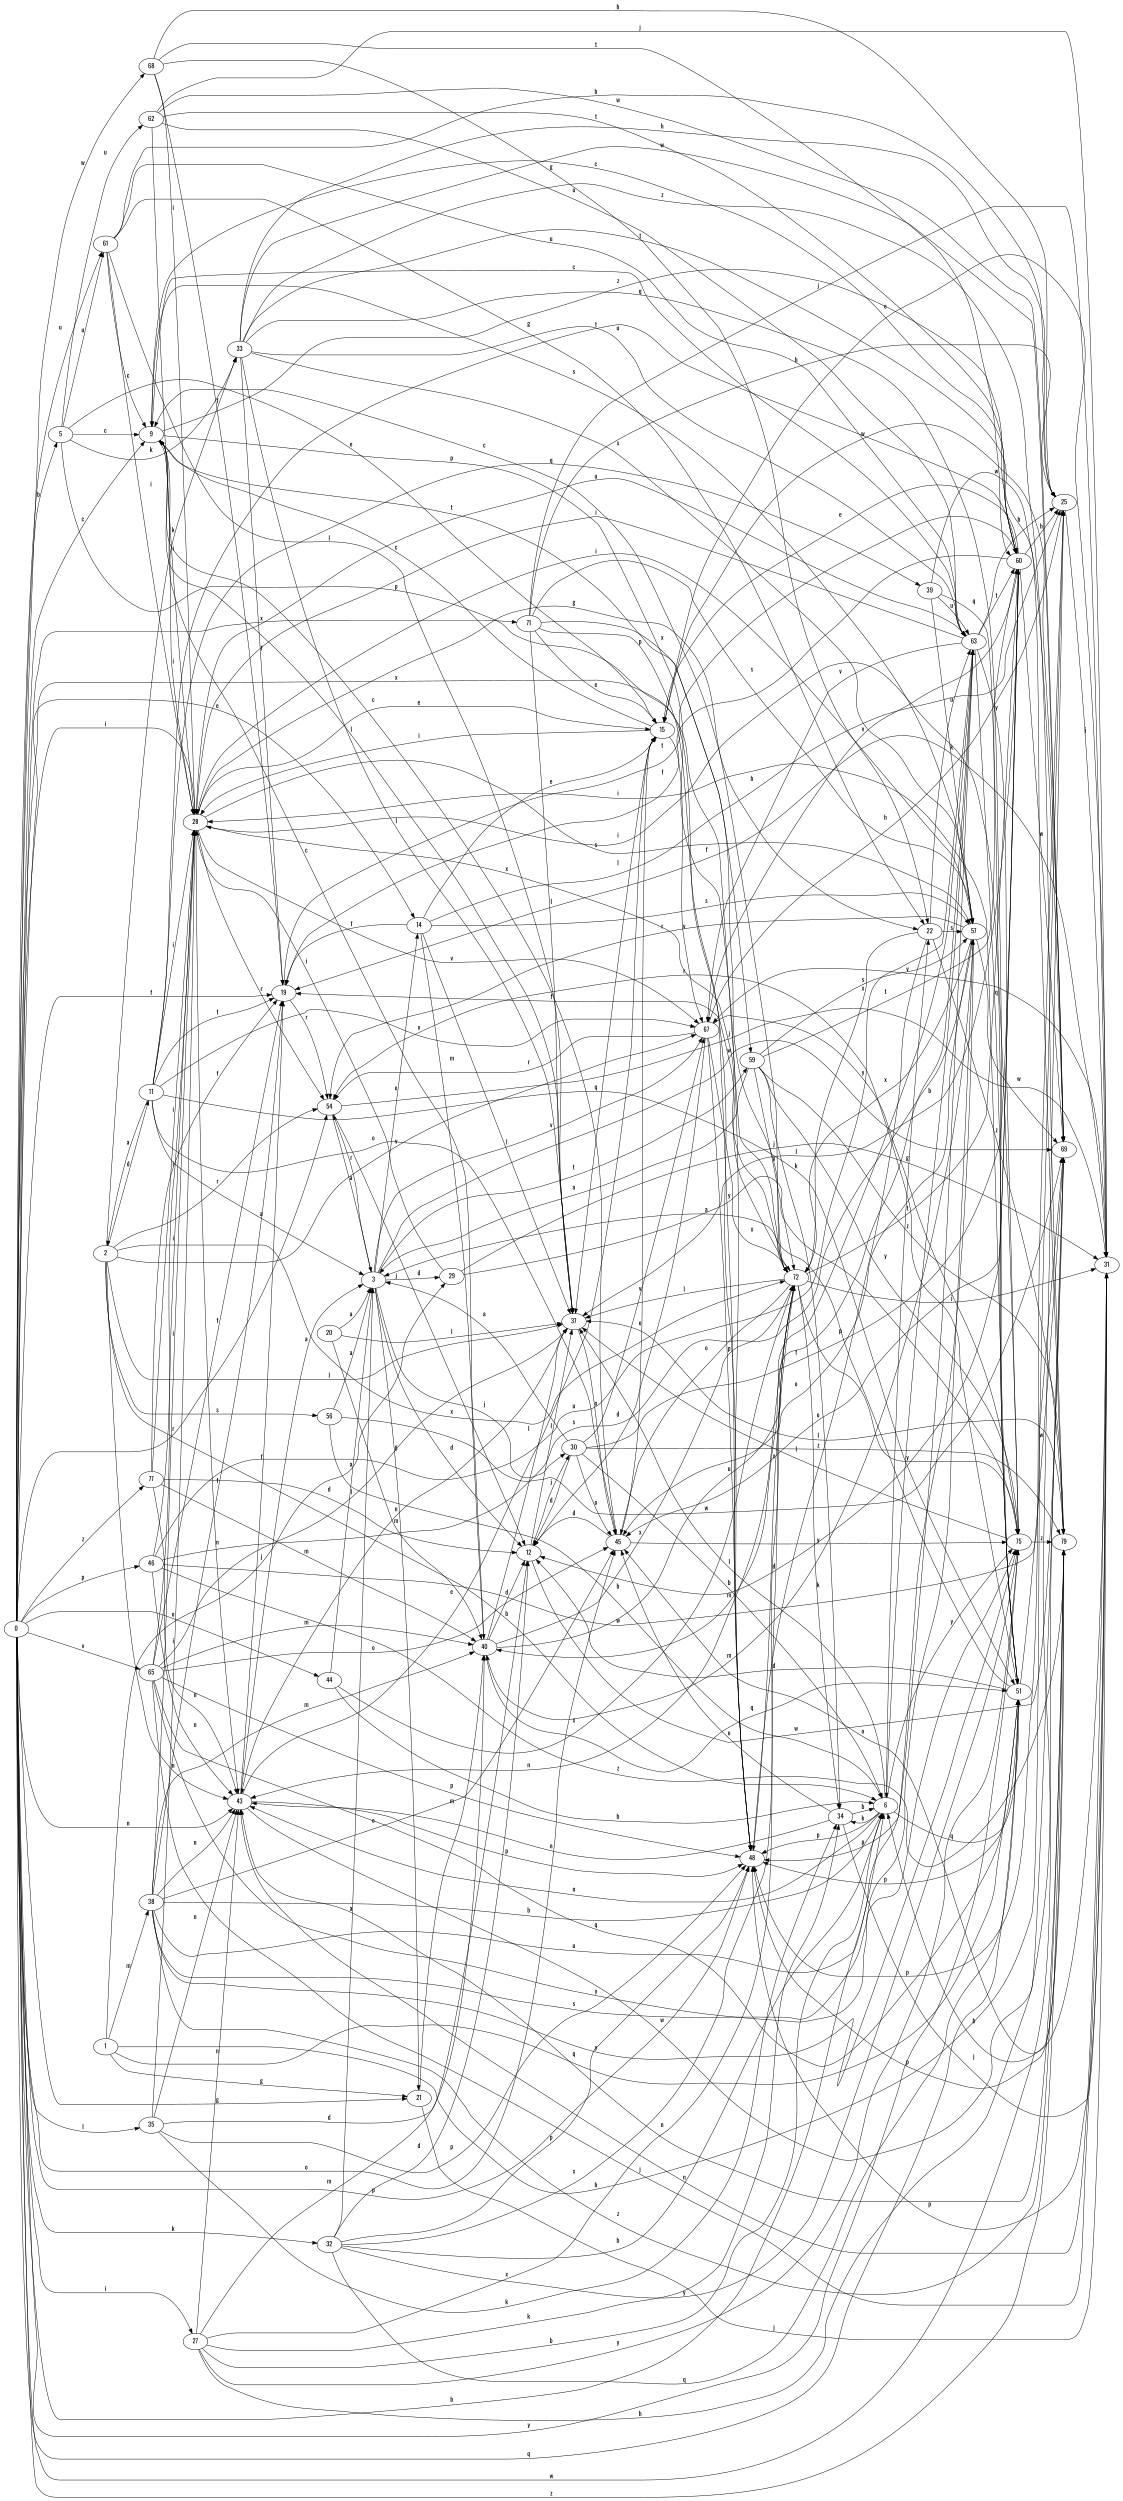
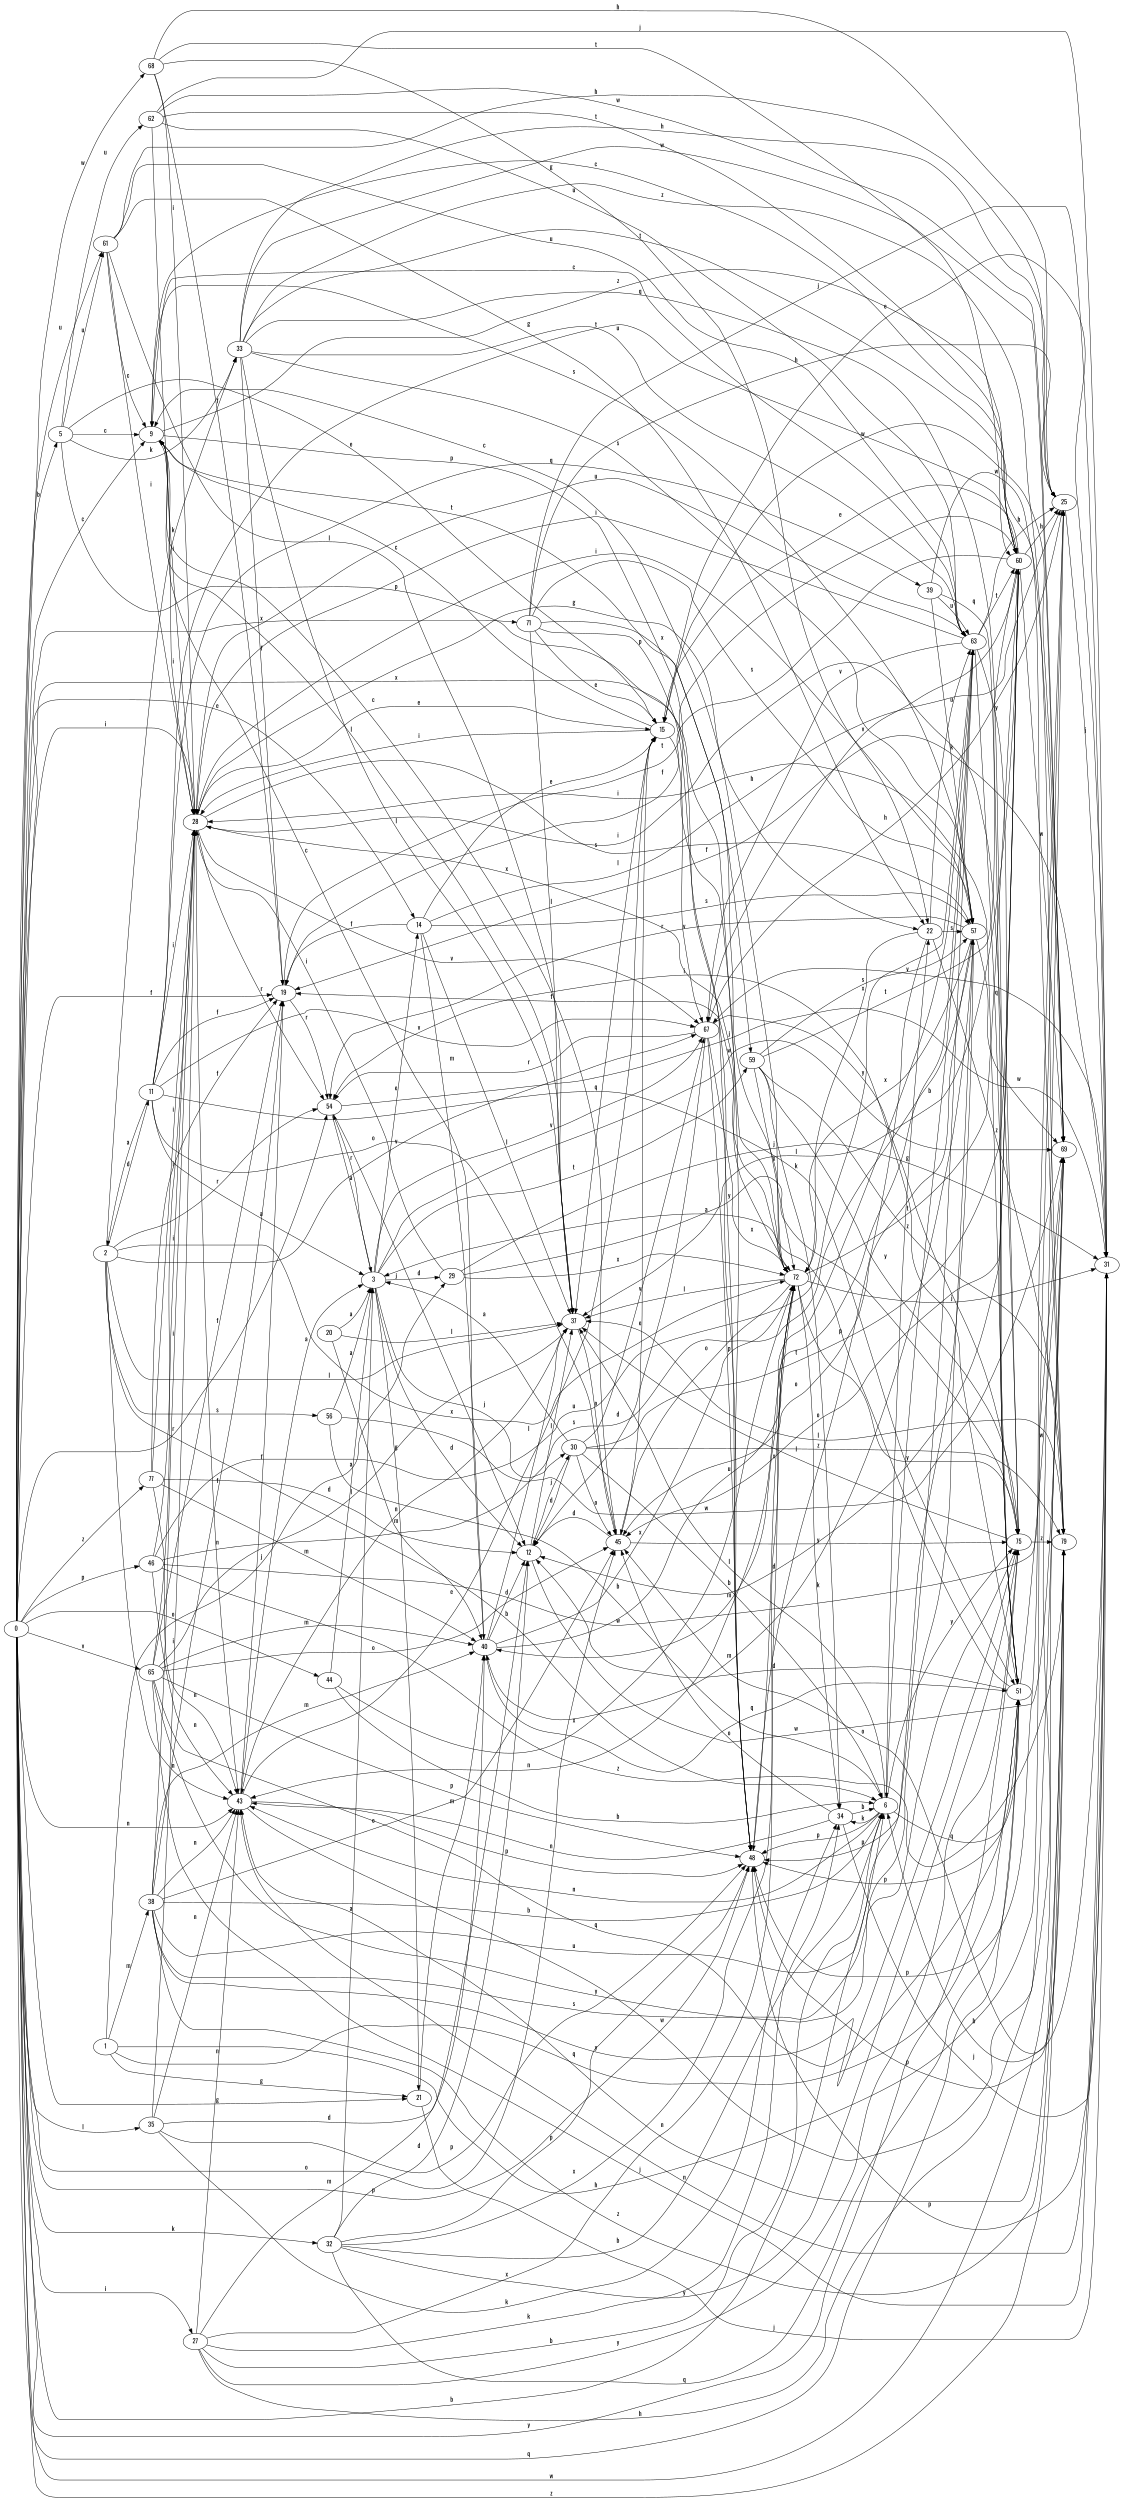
(684, 971) -> (684, 971)
(586, 1191) -> none
none -> (624, 1265)
